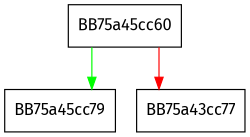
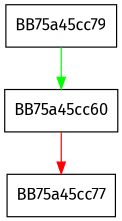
(92, 62) -> (61, 62)
(191, 111) -> (61, 196)
